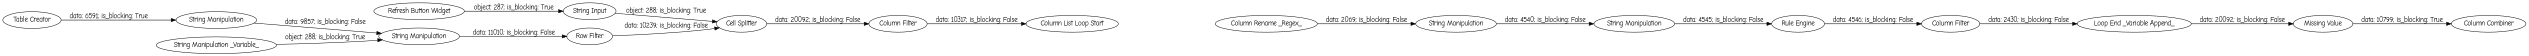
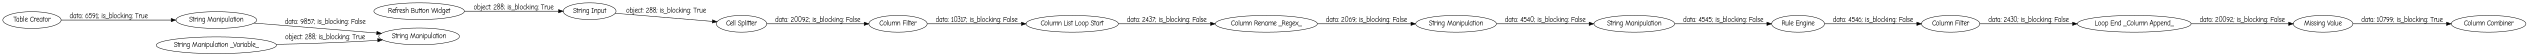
(514, 8) -> (514, 8)
none -> (1164, 24)
(2134, 24) -> (2134, 24)
(590, 36) -> none
